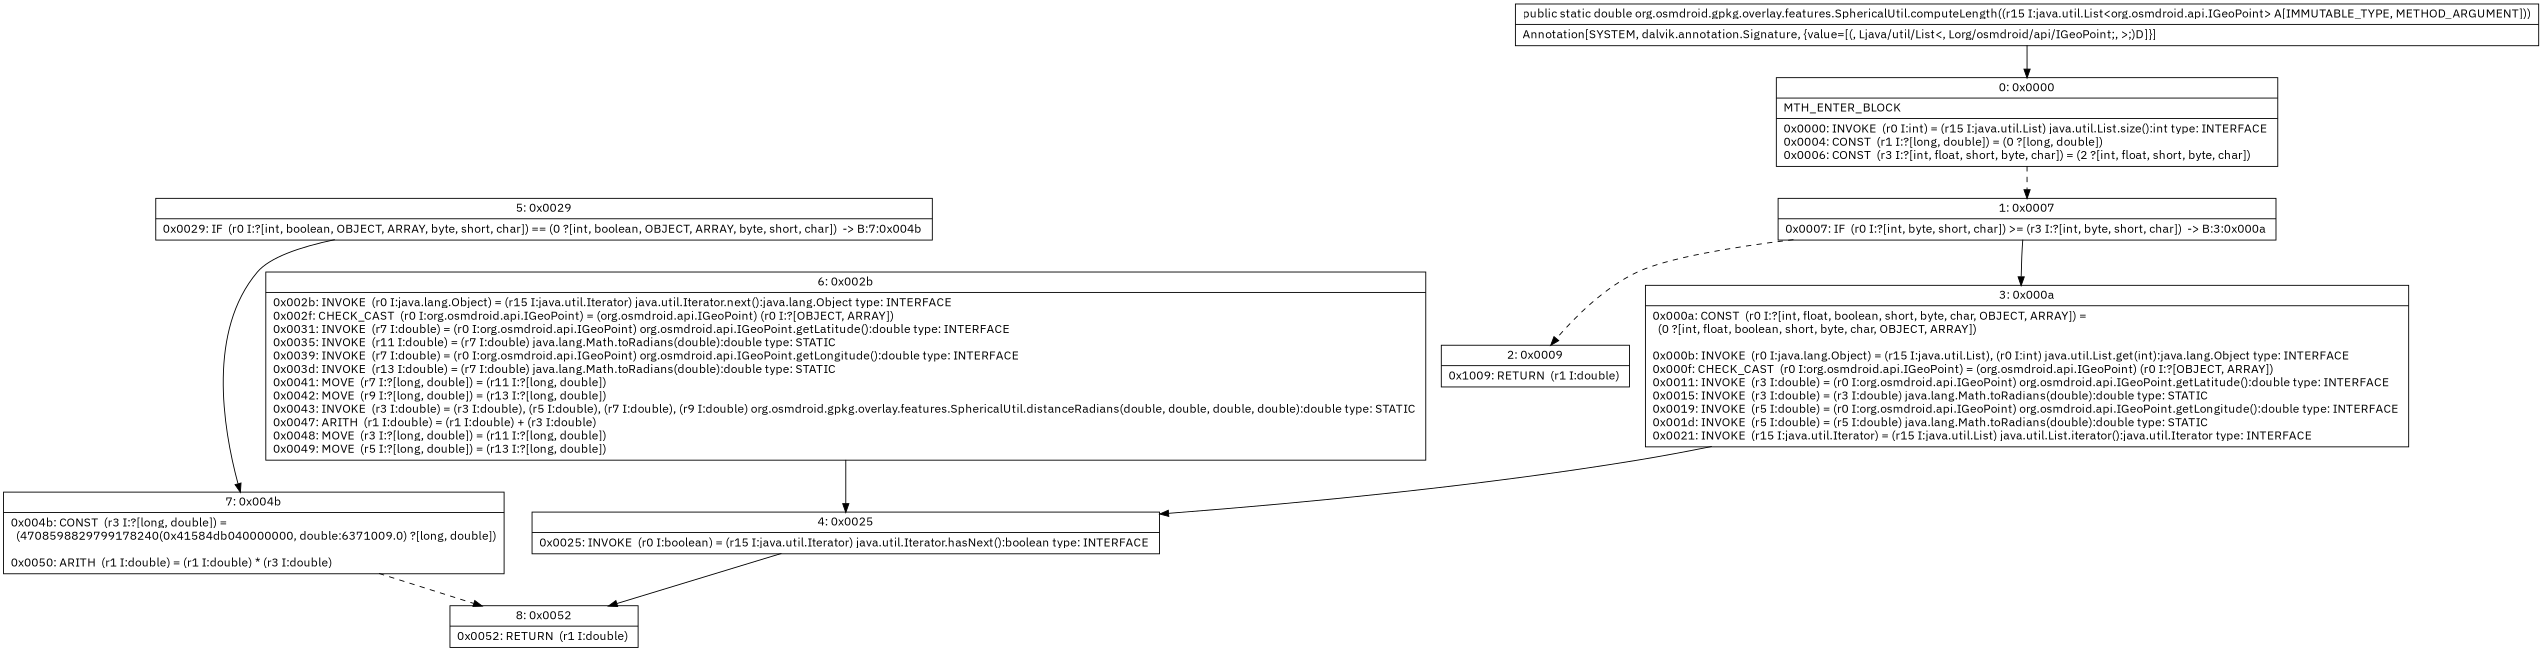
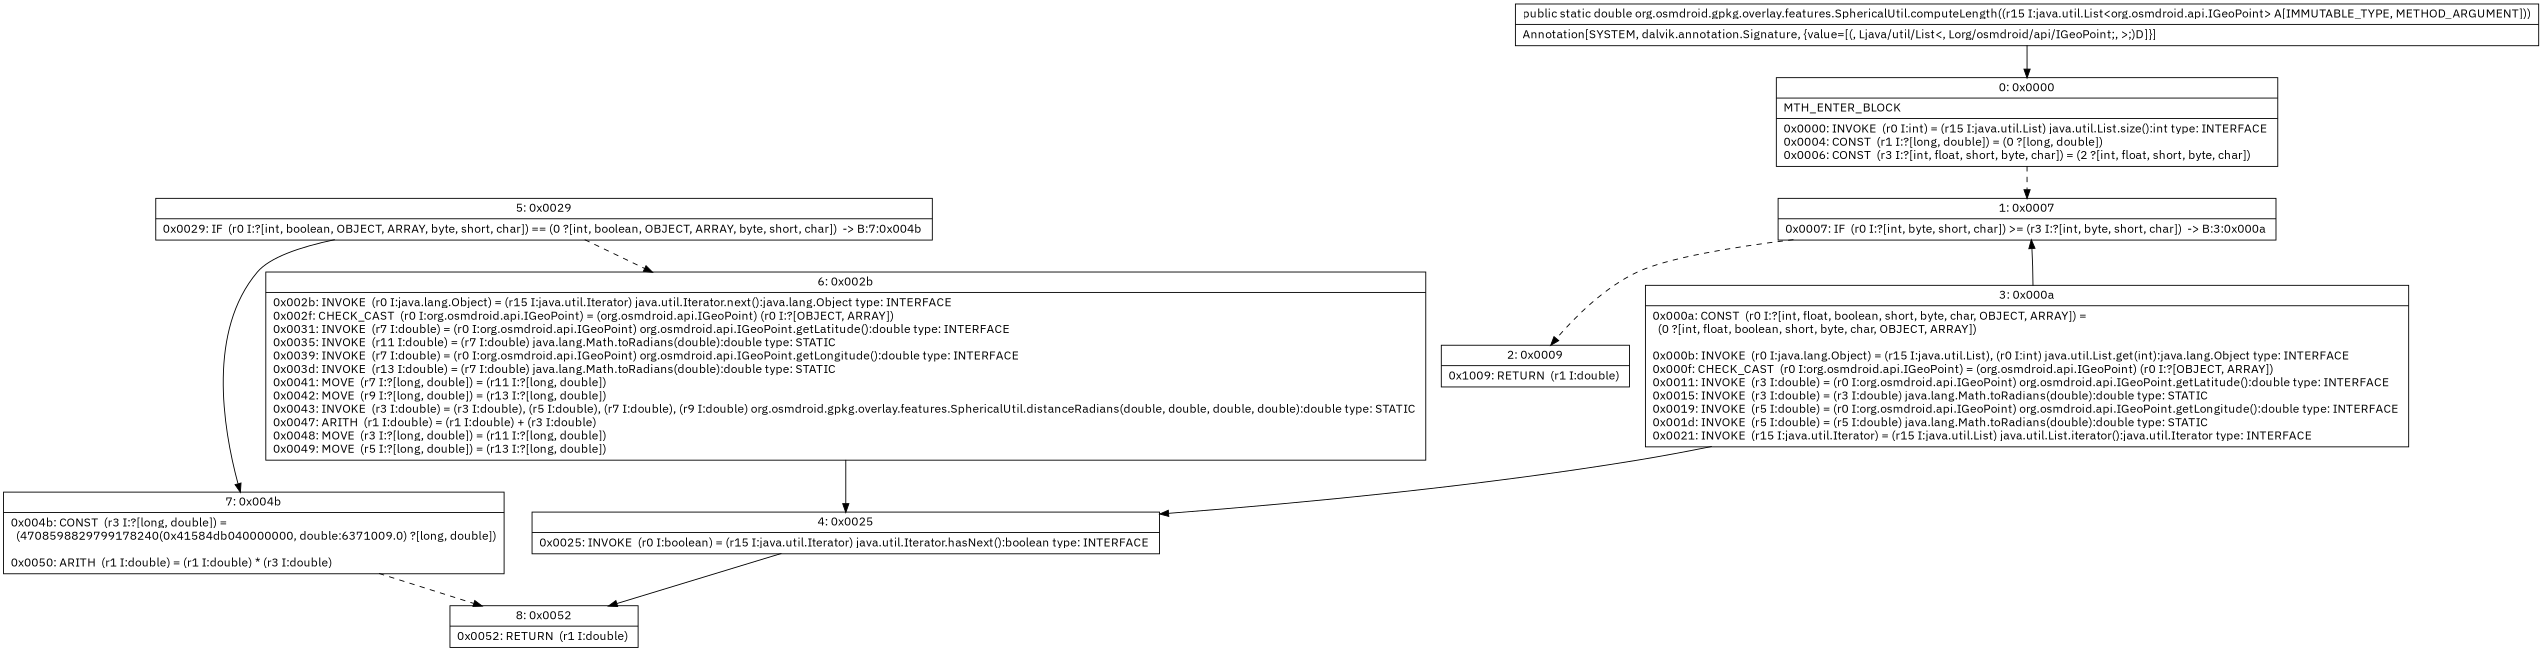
none -> (615, 254)
(2022, 258) -> (2033, 267)
